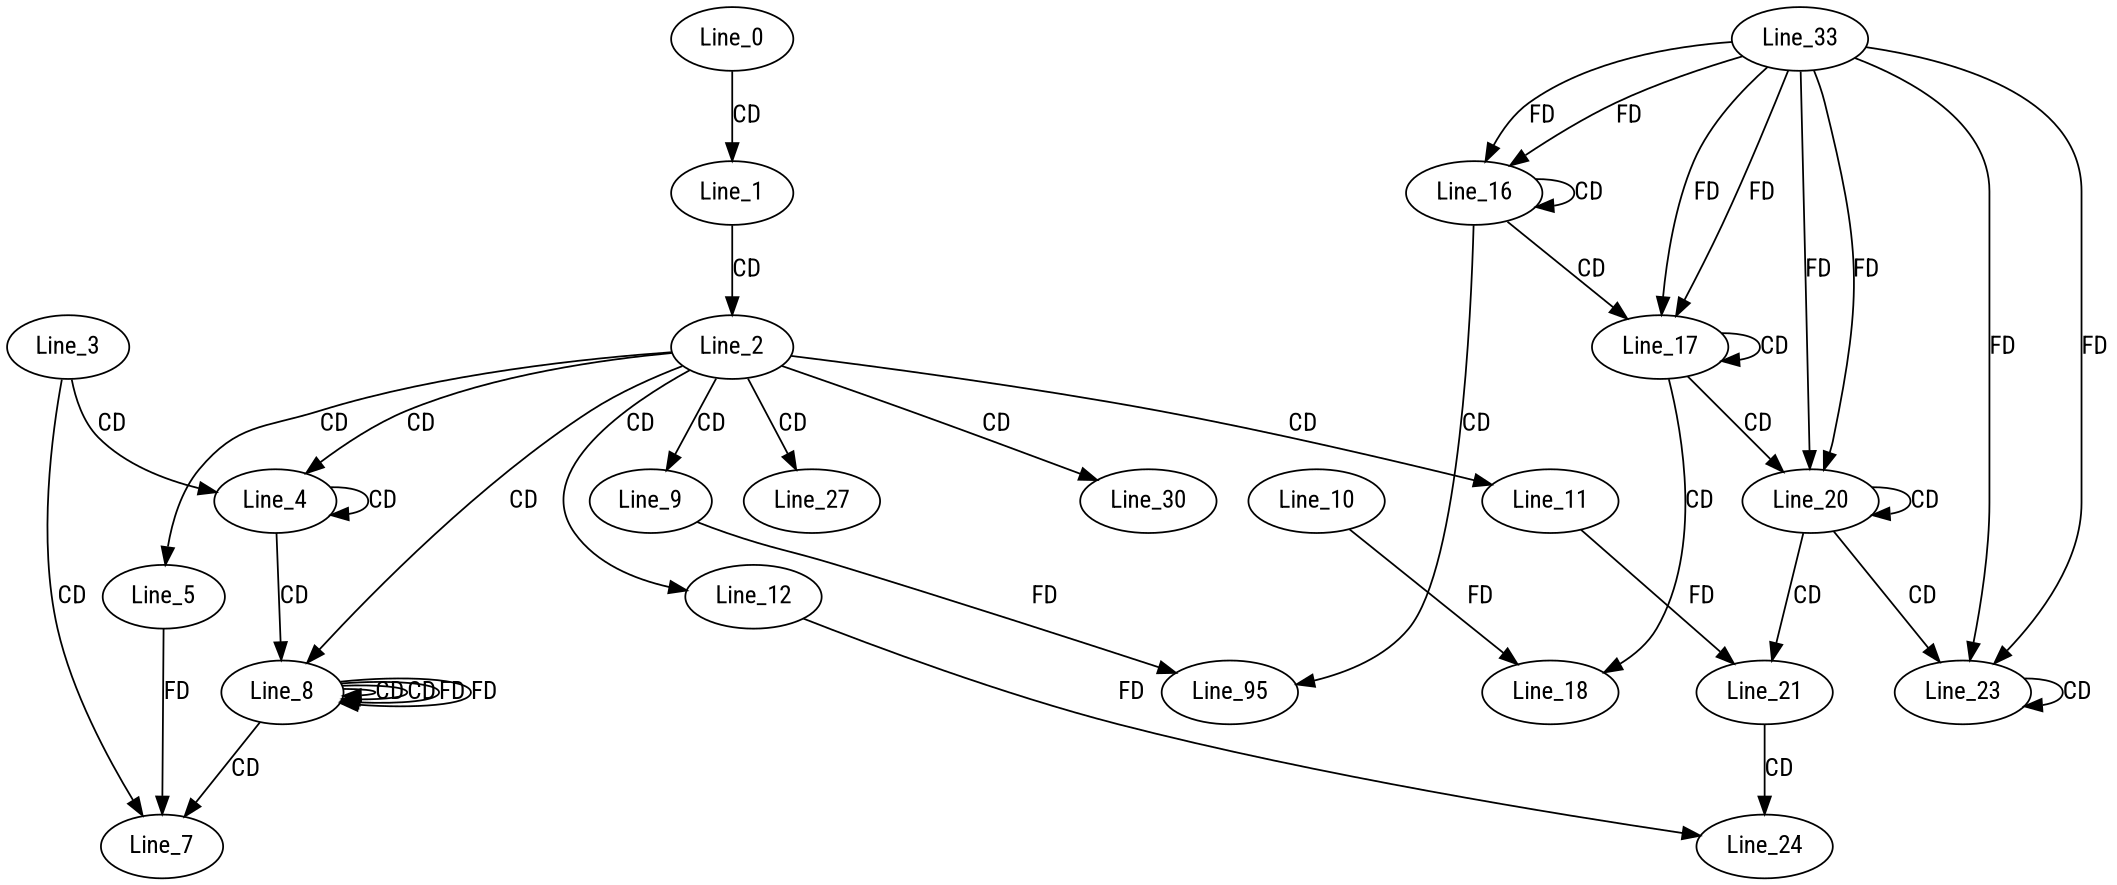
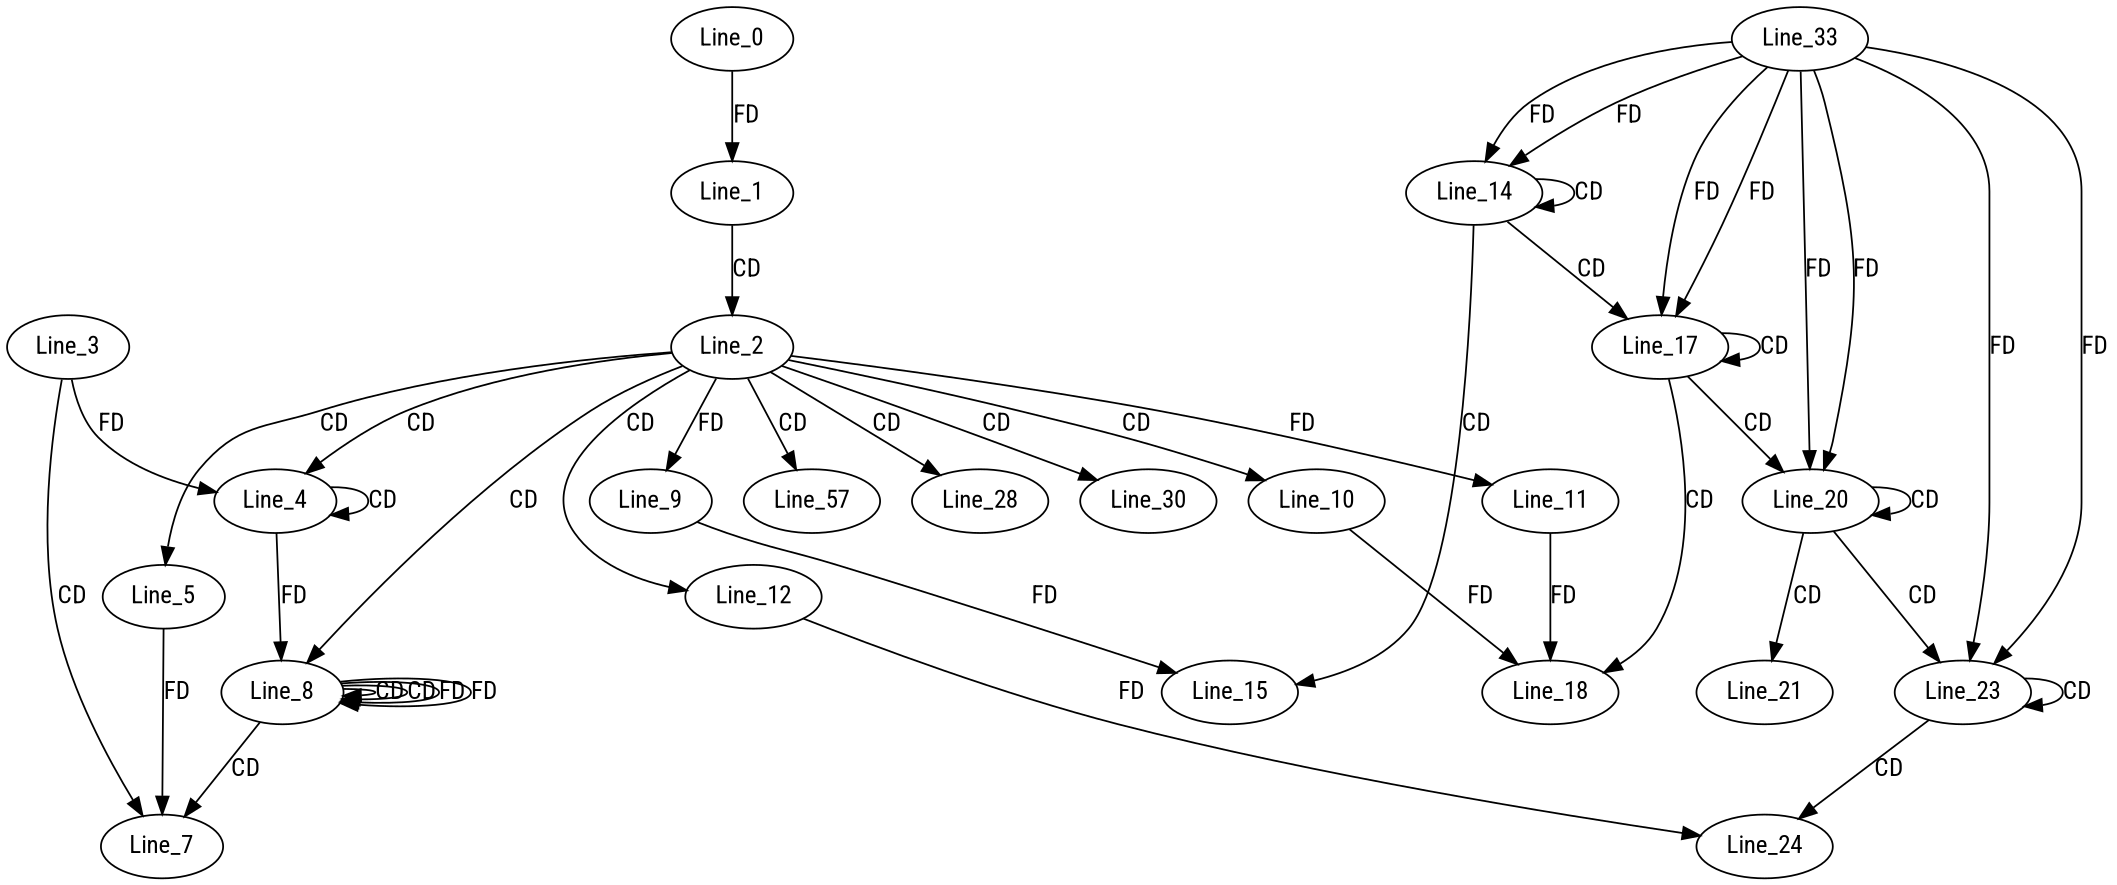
(747, 116) -> (747, 116)
(1474, 193) -> (1474, 193)
none -> (1020, 411)
(112, 424) -> (112, 424)
(712, 424) -> (712, 424)
(1303, 424) -> (1303, 424)
(812, 501) -> (812, 501)
none -> (980, 501)
(1651, 591) -> (1550, 588)
(295, 597) -> (295, 597)
(1230, 692) -> (1230, 692)
(1765, 761) -> (1871, 764)
